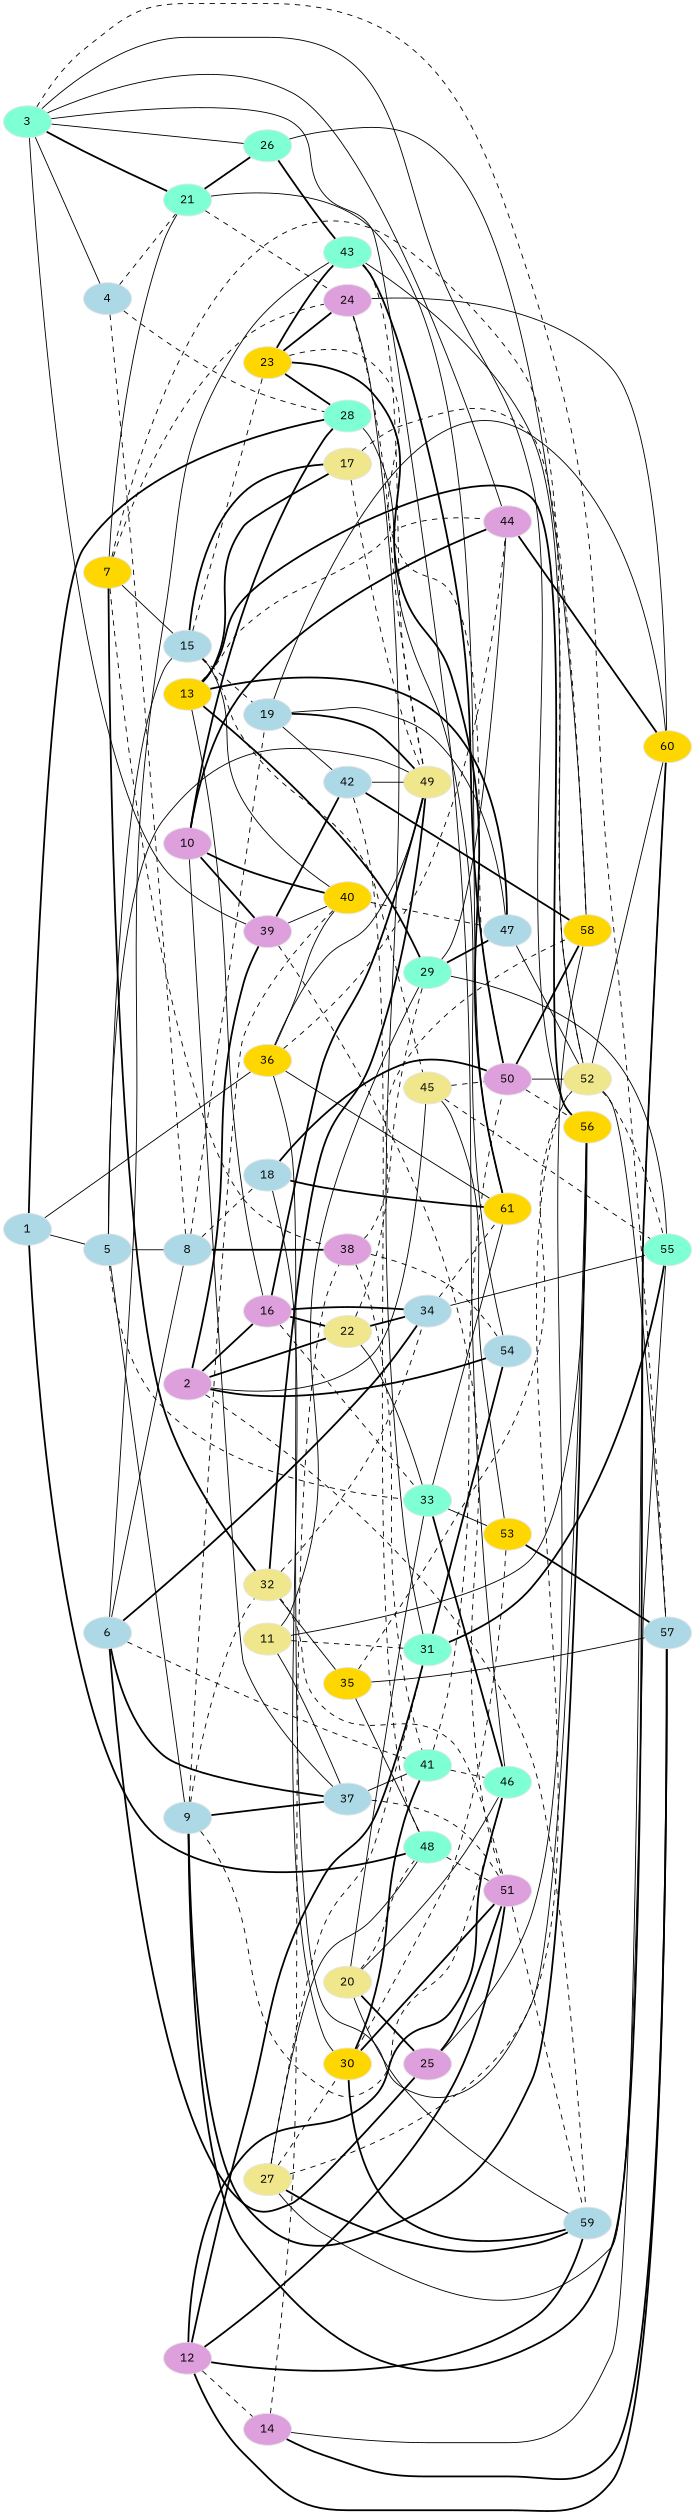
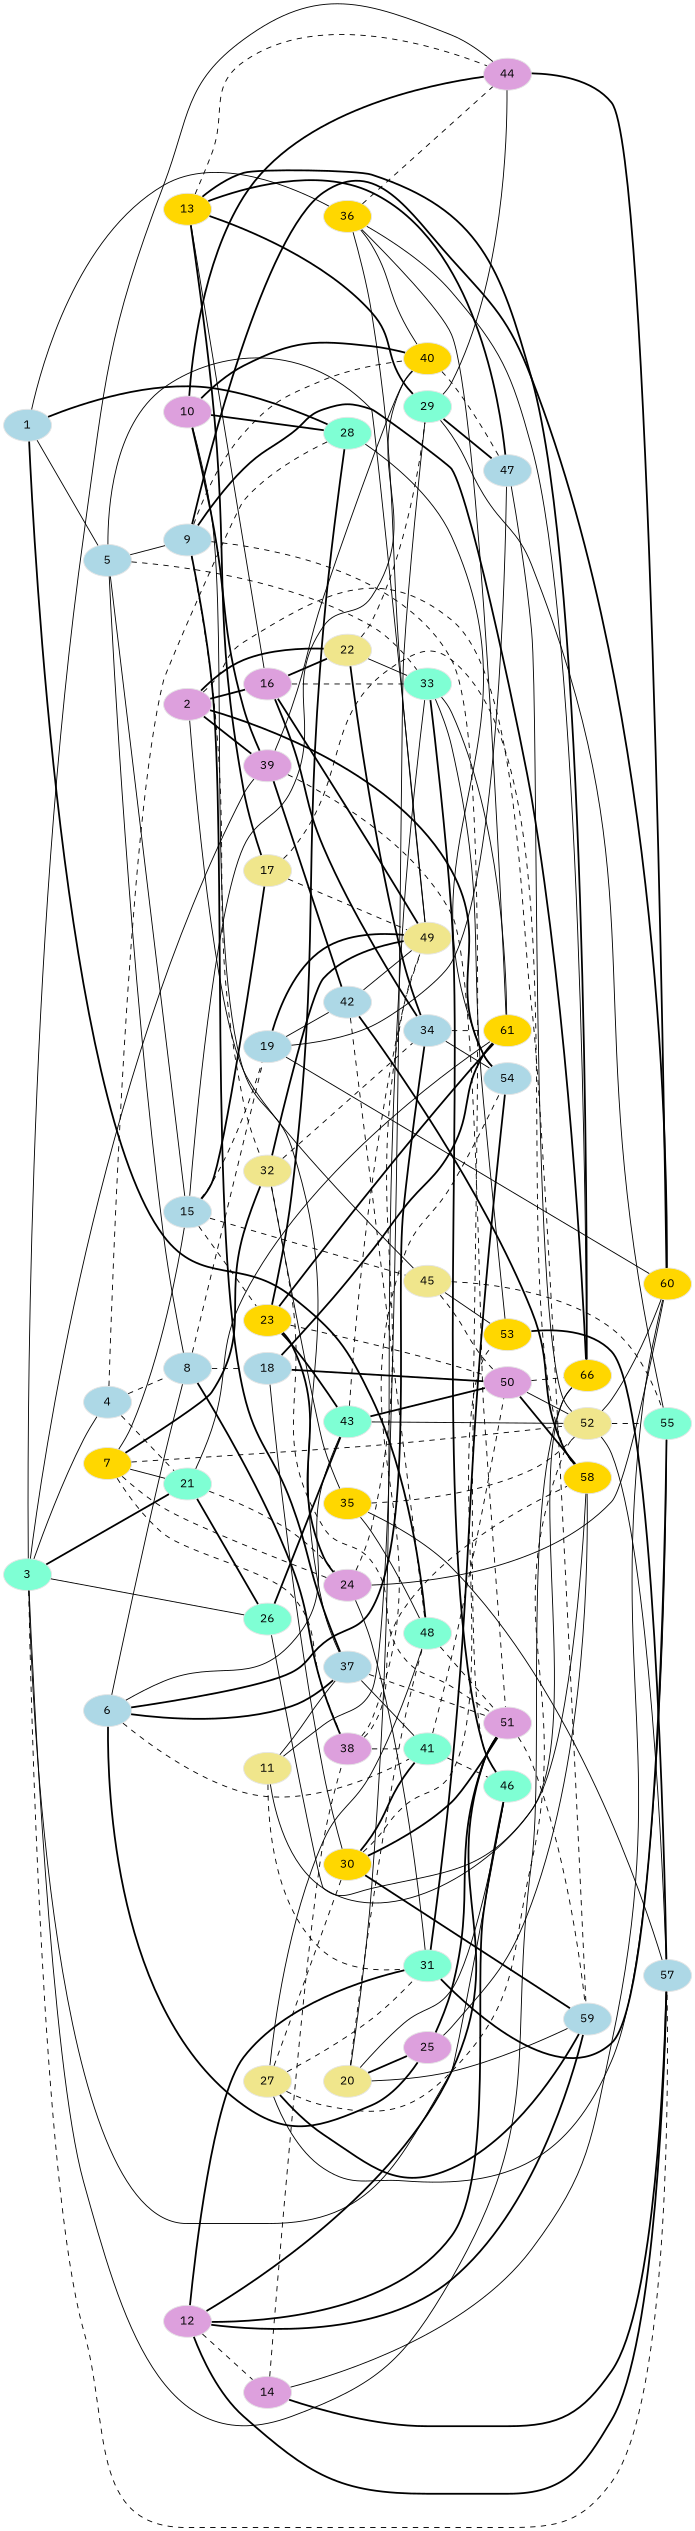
(588, 1127) -> (588, 1376)
(552, 1279) -> (464, 1053)
